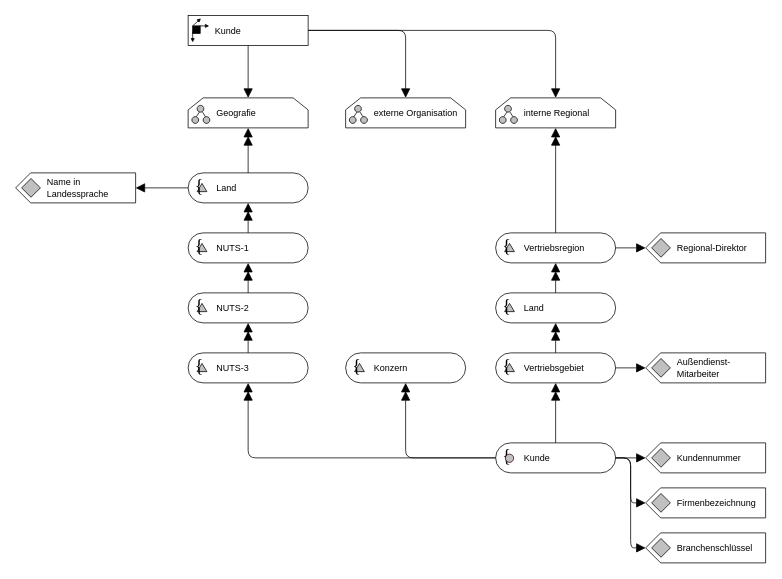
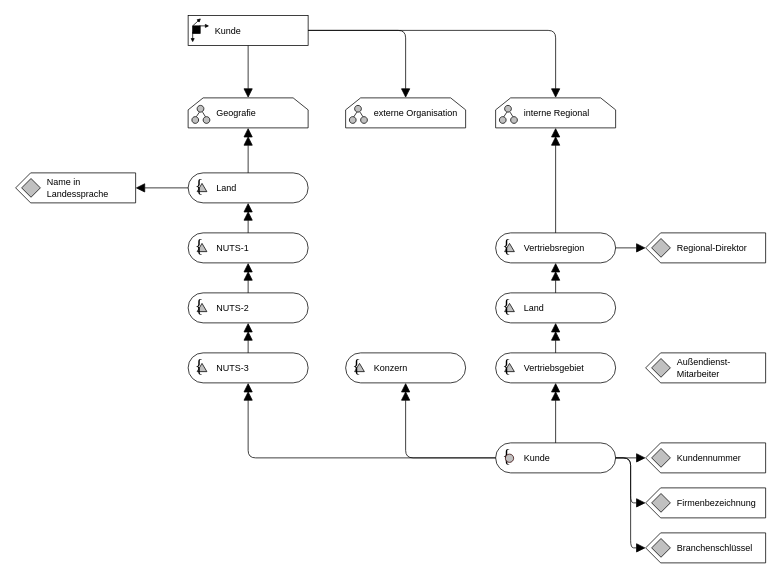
(635, 368) -> none
